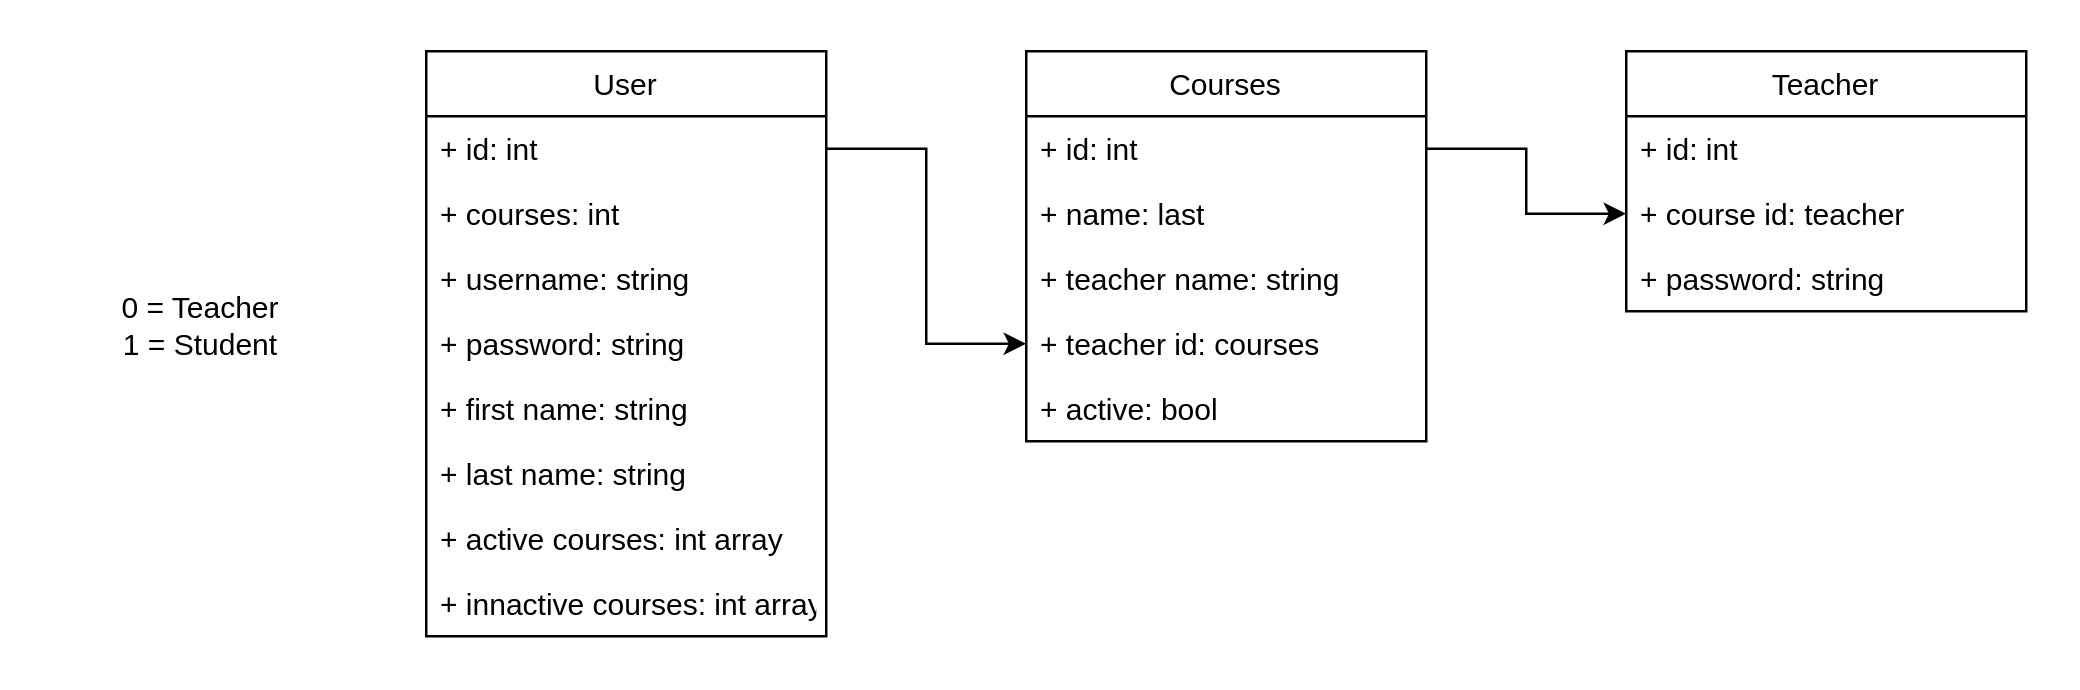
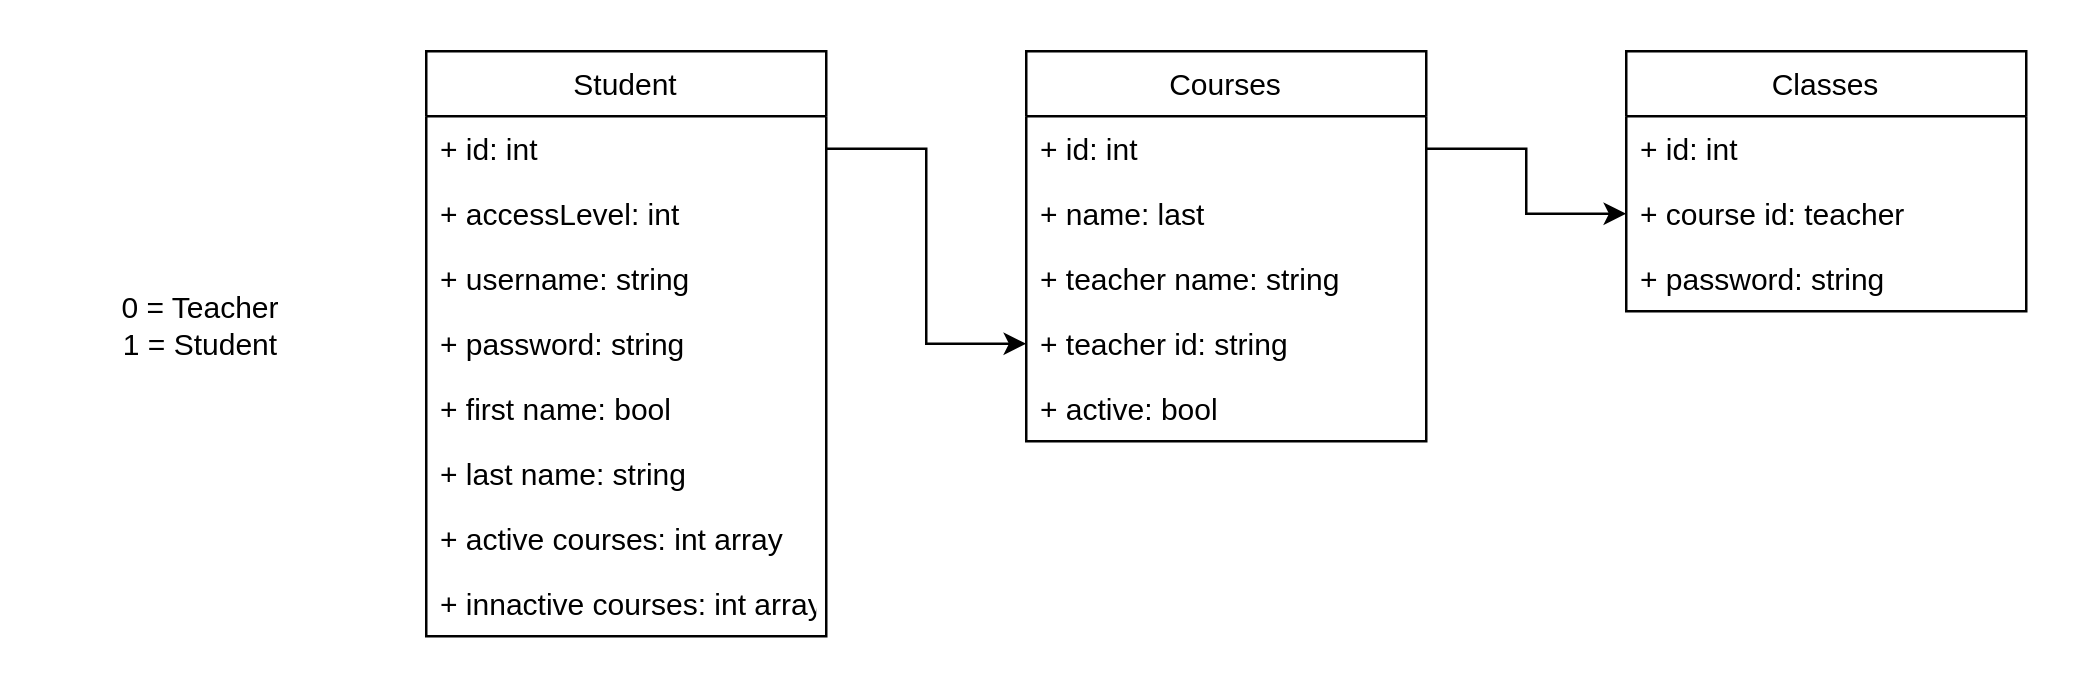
(625, 85) -> (625, 85)
(1825, 85) -> (1825, 85)
(542, 215) -> (572, 215)
(1197, 345) -> (1185, 345)
(585, 410) -> (568, 410)
